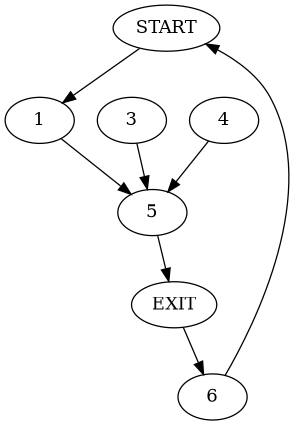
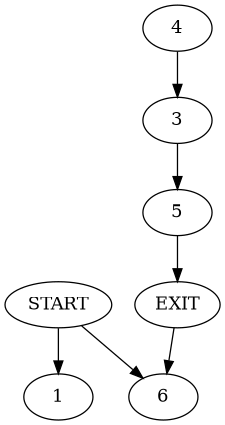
(192, 161) -> (177, 68)
(91, 162) -> none
(287, 205) -> (107, 348)
